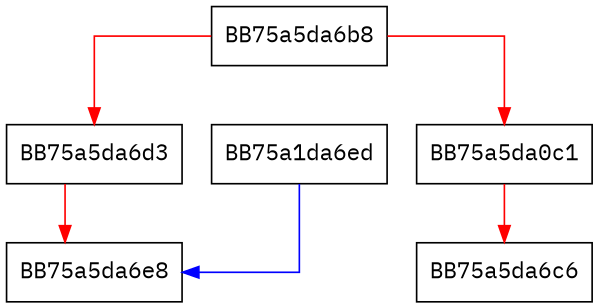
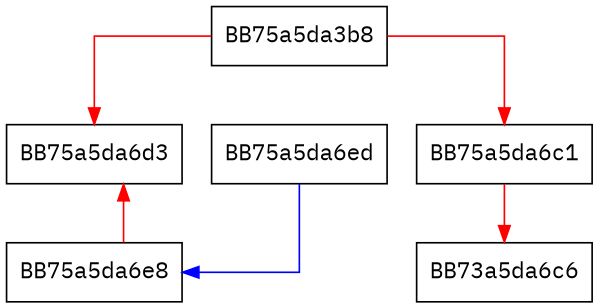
(299, 36) -> (299, 36)
(299, 154) -> (299, 154)
(504, 154) -> (504, 154)
(65, 205) -> (124, 222)
(504, 272) -> (504, 272)
